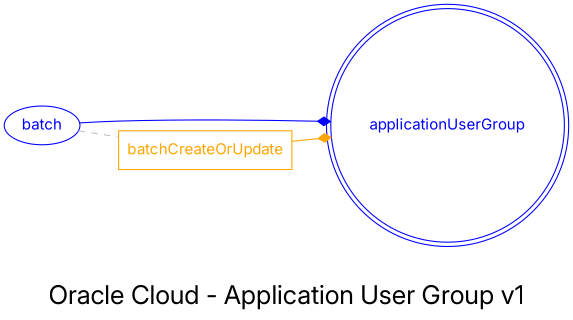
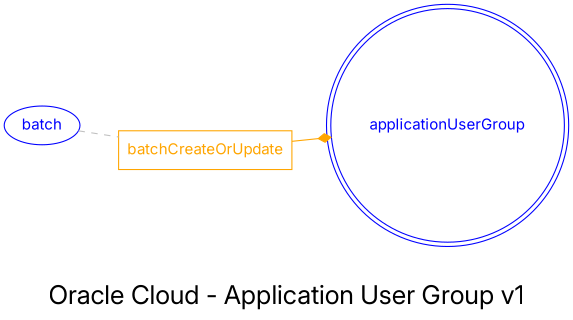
(198, 120) -> none
